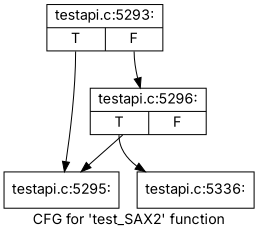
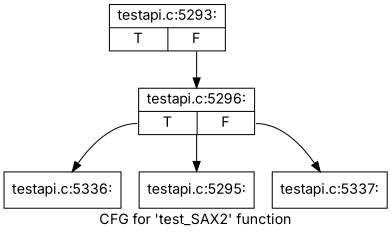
(73, 107) -> none
none -> (330, 190)
